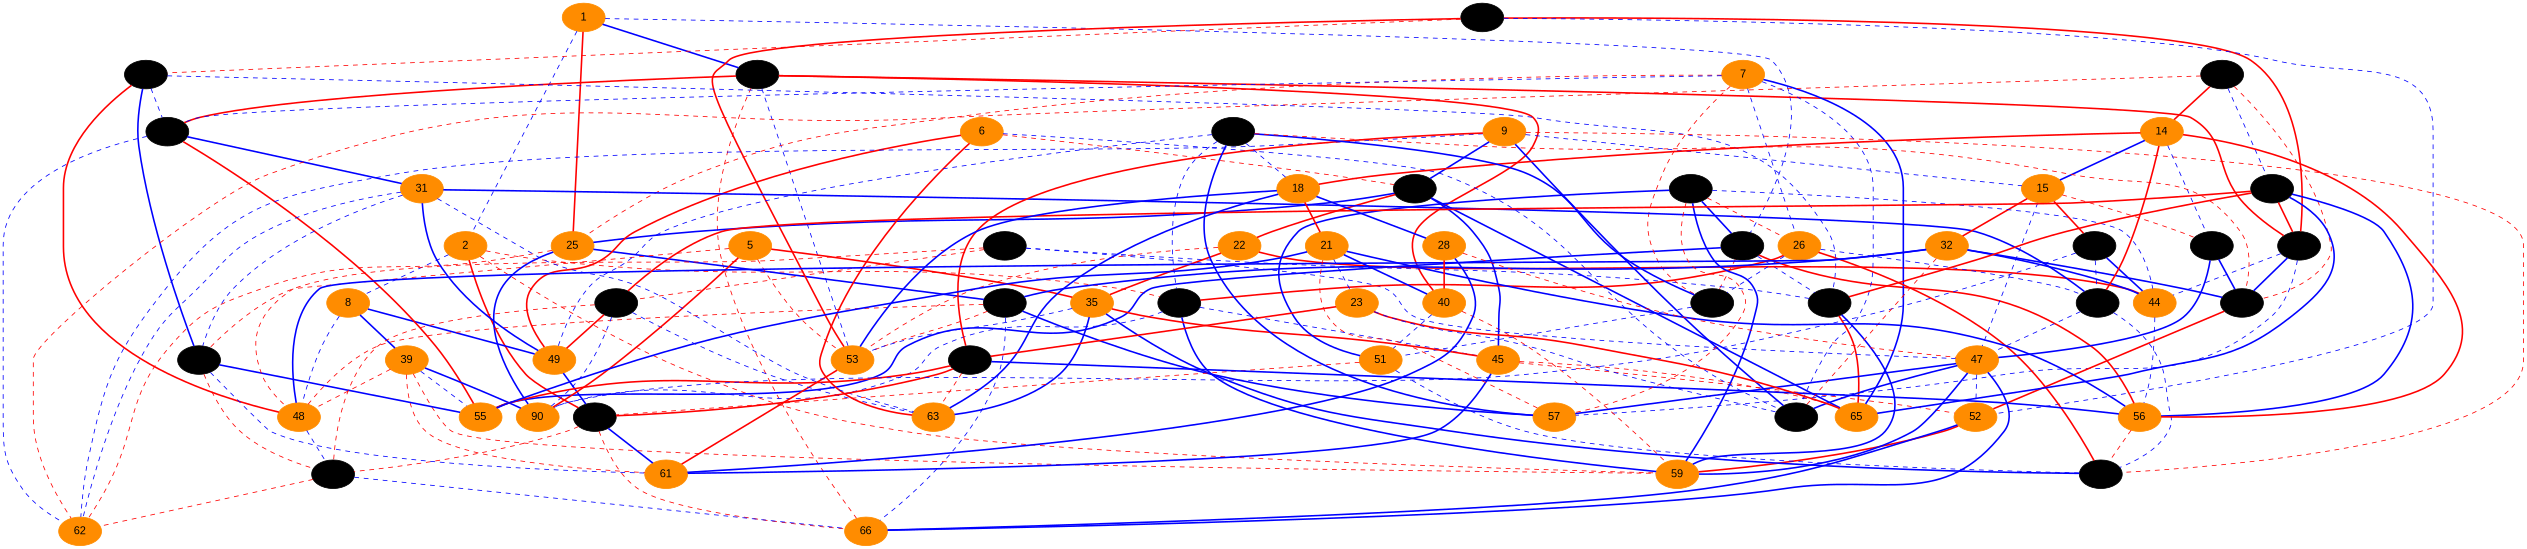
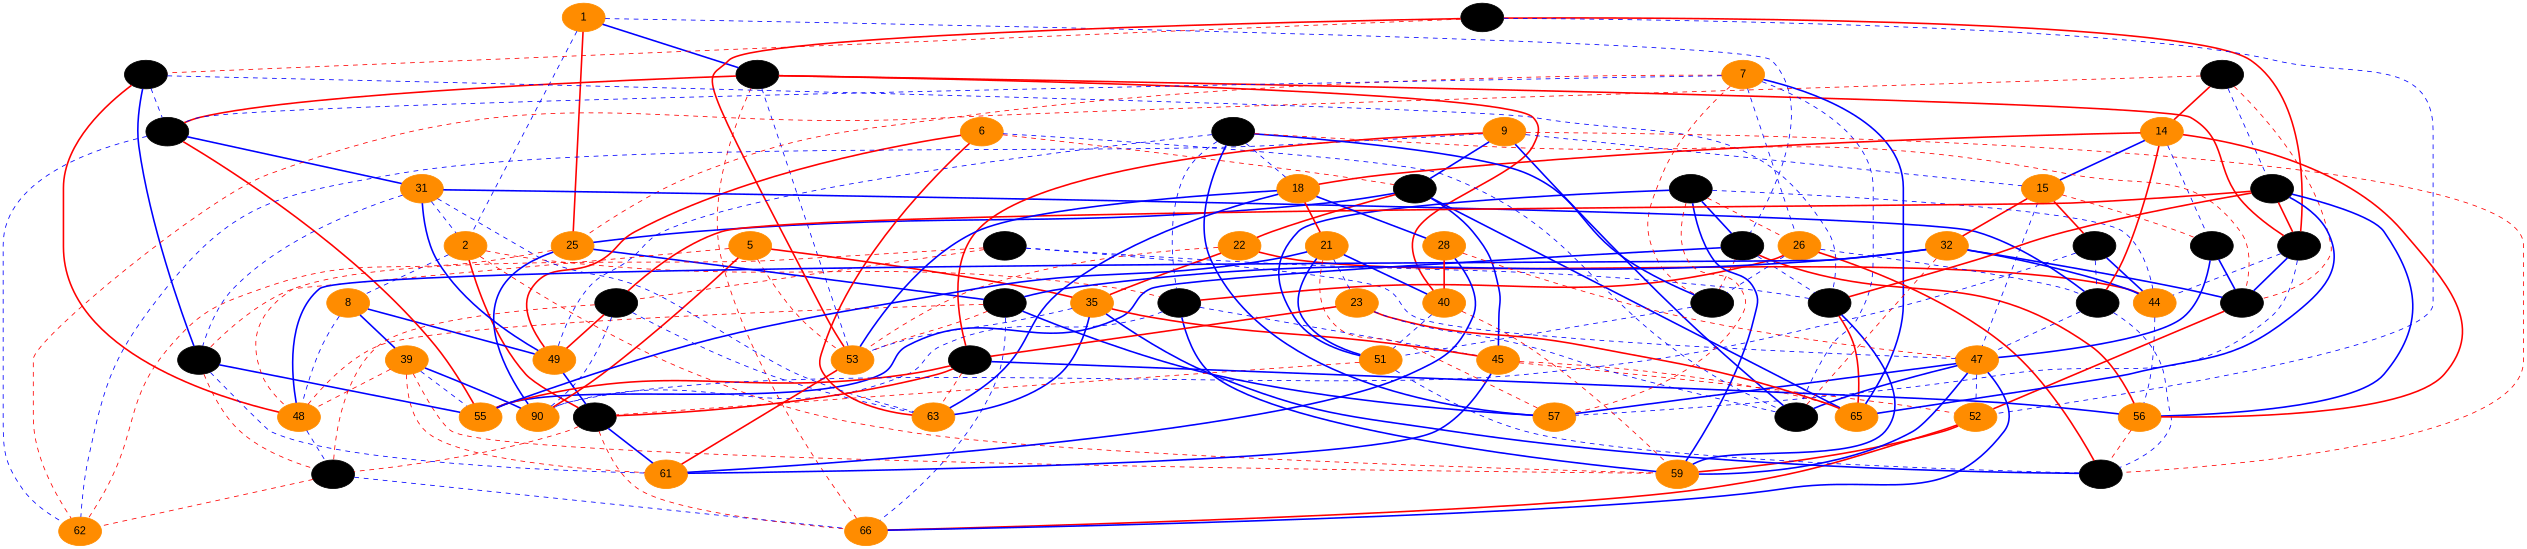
(187, 299) -> (444, 217)
(1761, 324) -> (1304, 320)
(1535, 504) -> (1535, 504)
